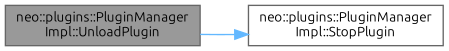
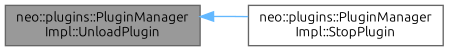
(217, 35) -> (231, 16)
